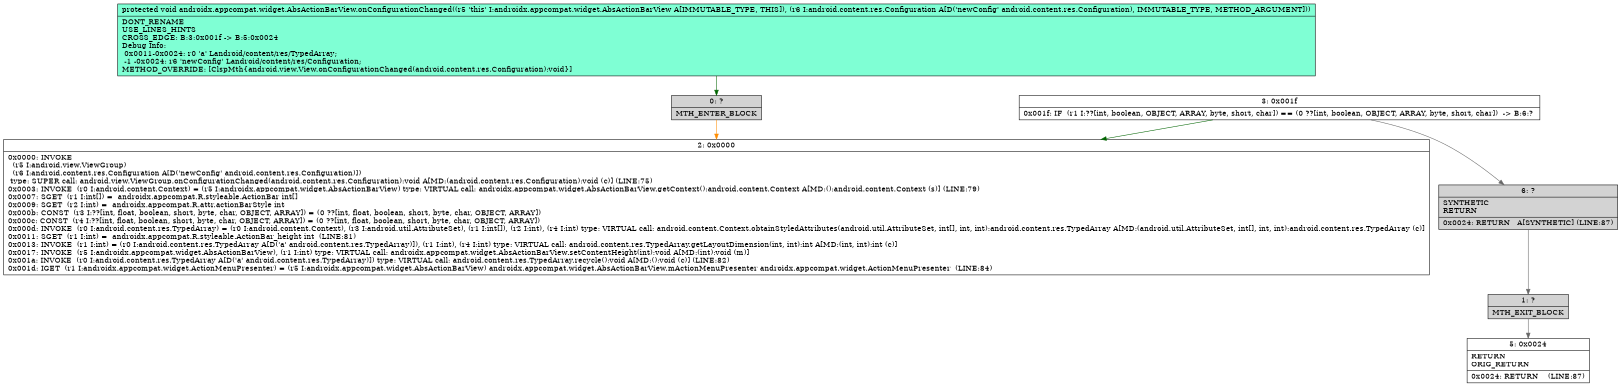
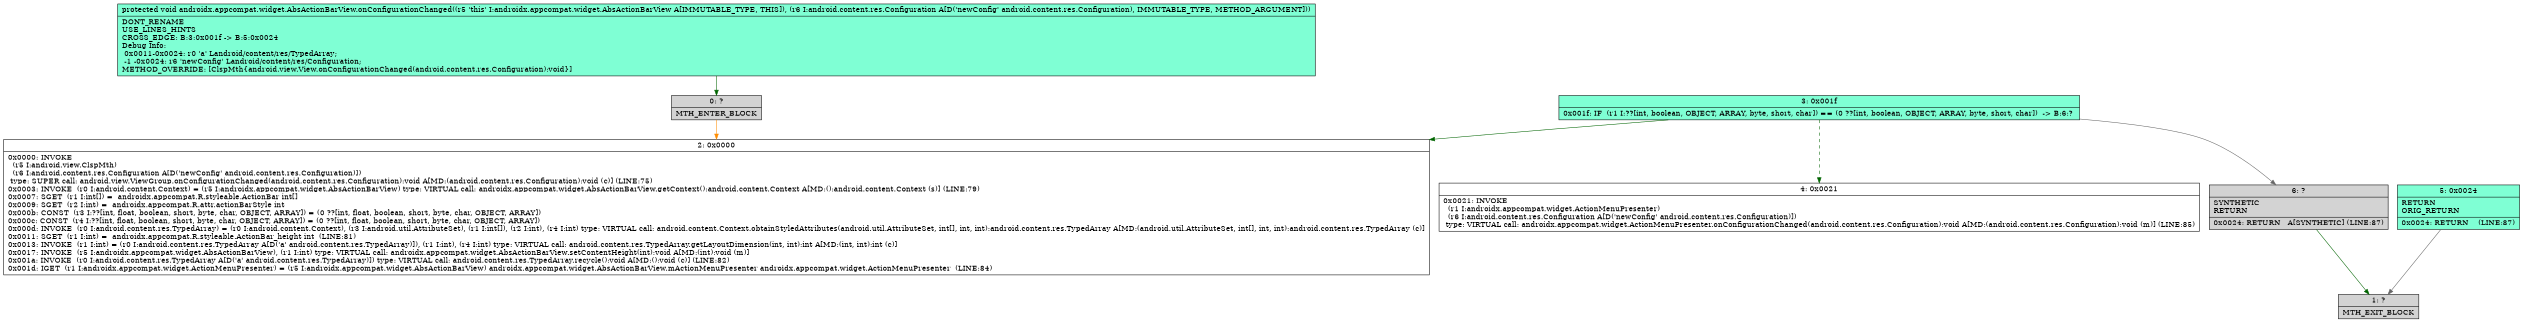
(1280, 108) -> (1819, 108)
(67, 165) -> (62, 165)
none -> (1819, 207)
(1528, 259) -> (2341, 260)
(1528, 326) -> (2416, 260)
(1528, 361) -> (2459, 207)
